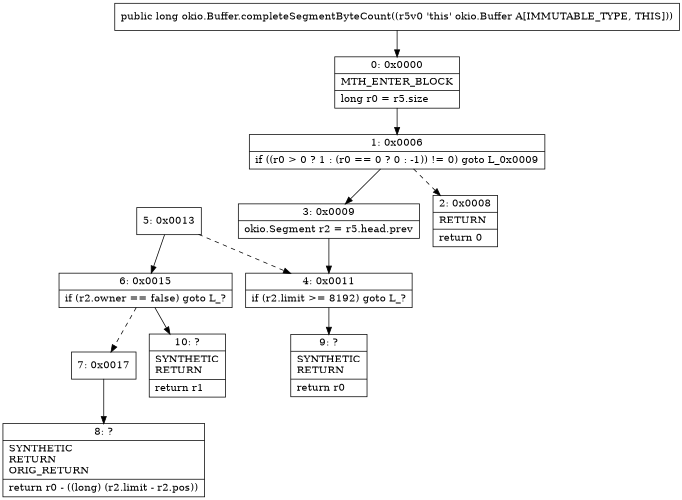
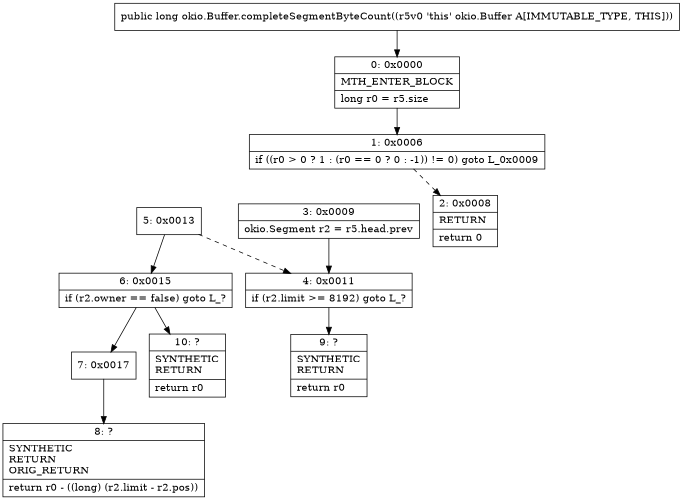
(366, 184) -> none
(125, 327) -> (125, 327)
(180, 388) -> (180, 388)
